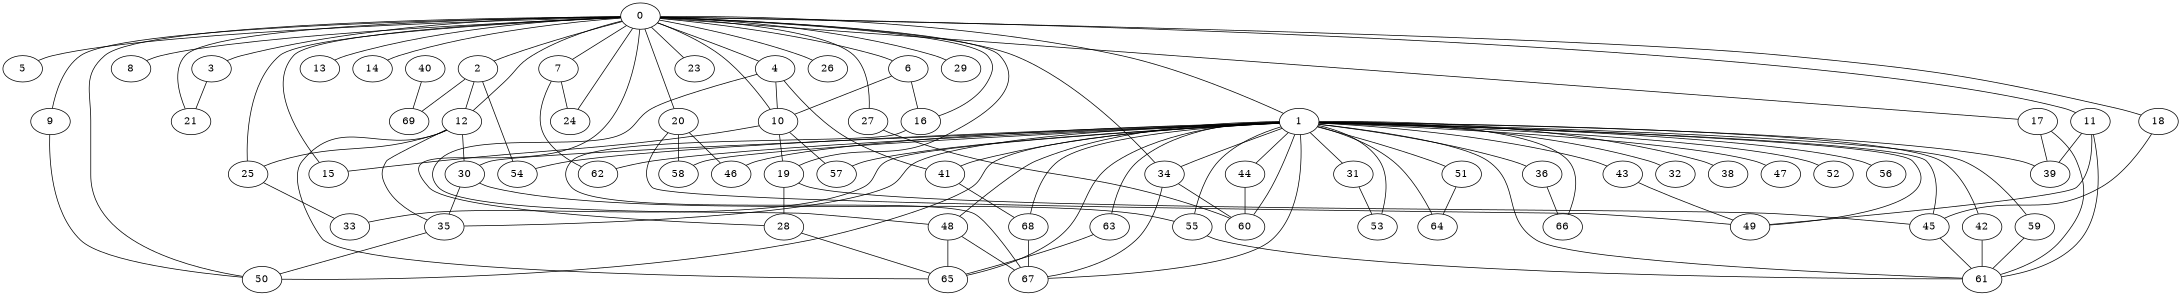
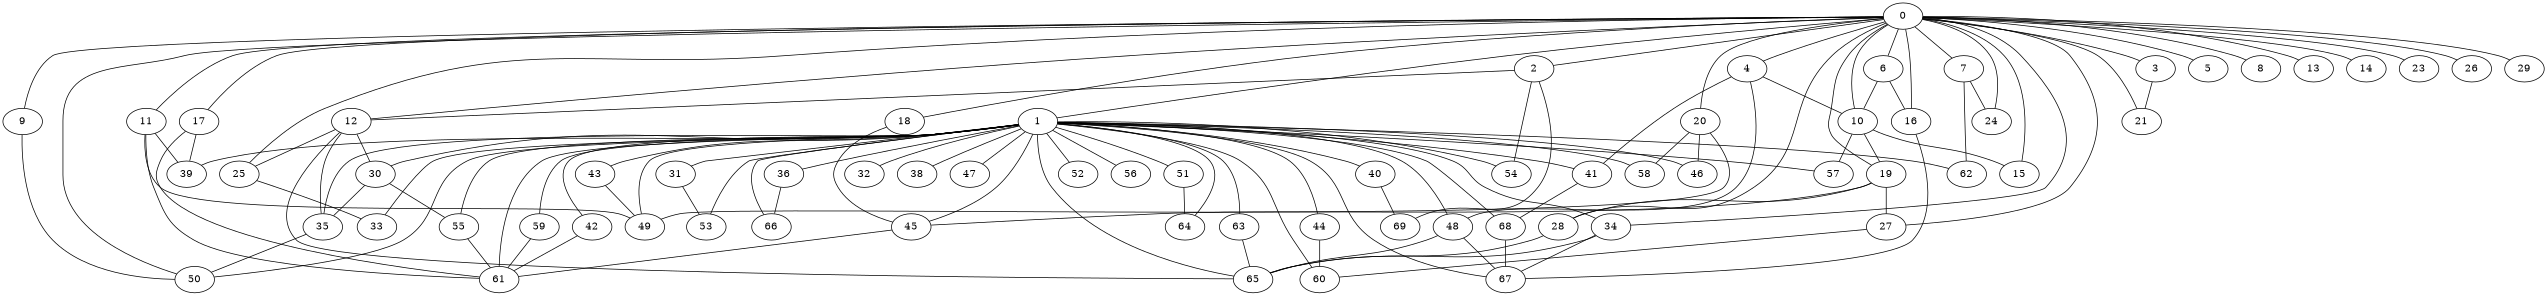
none -> (1210, 136)
(1205, 201) -> (1475, 257)
none -> (1886, 201)
